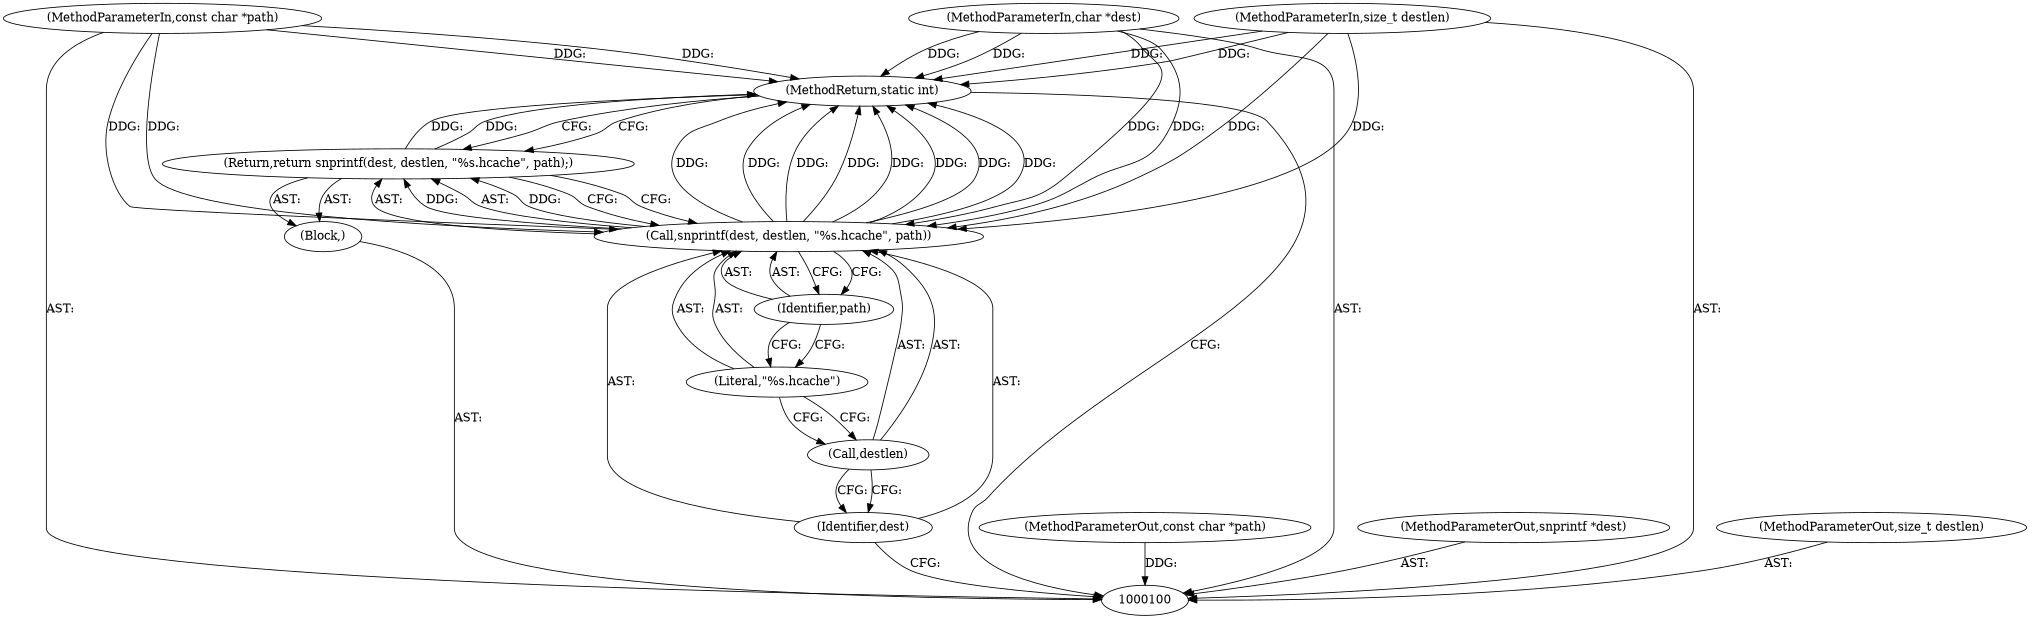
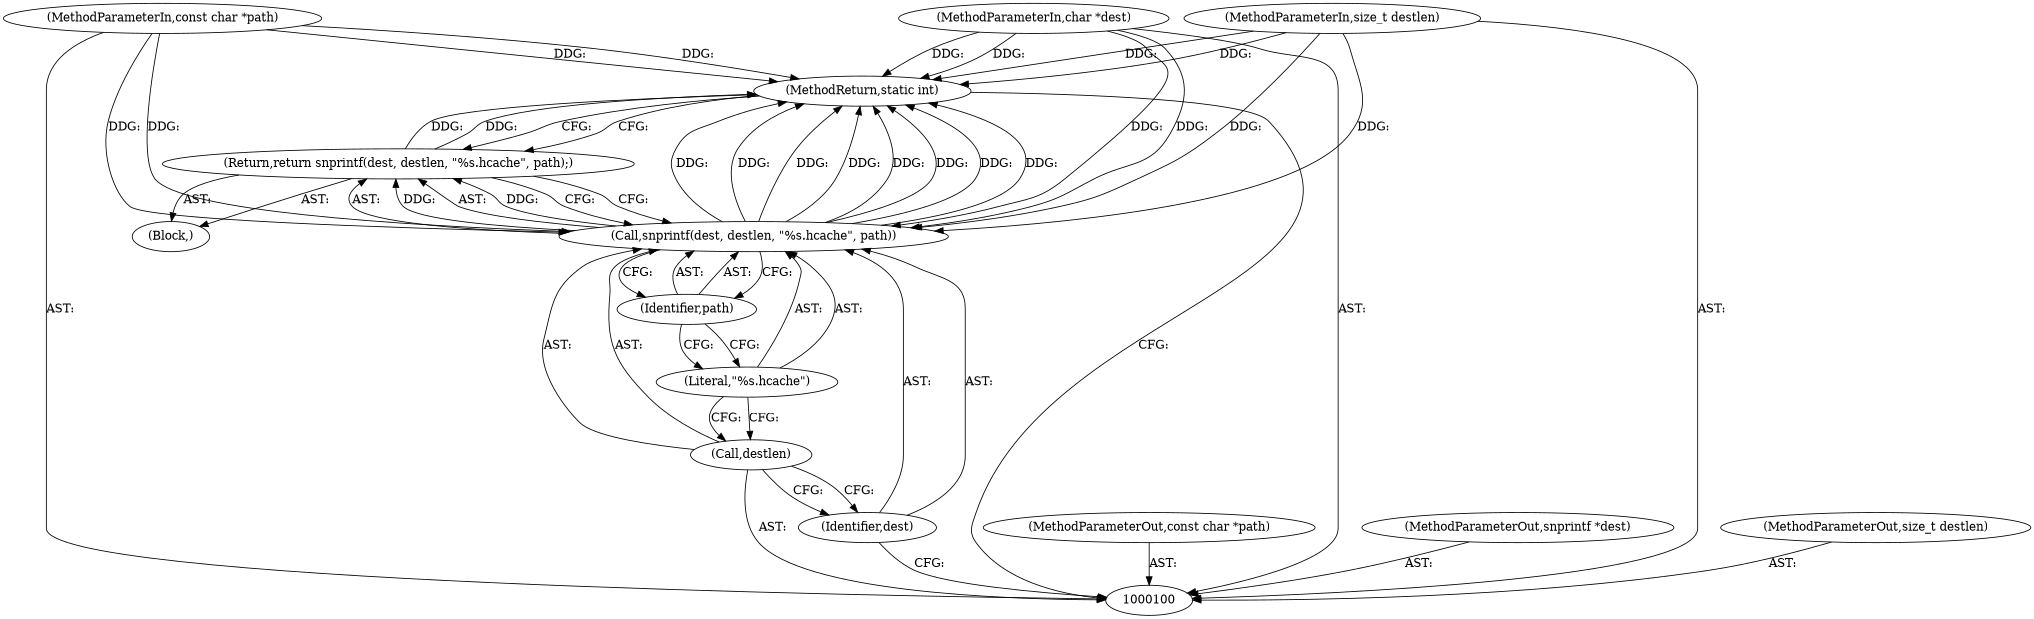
(1163, 564) -> (1165, 564)
(595, 576) -> (886, 586)
